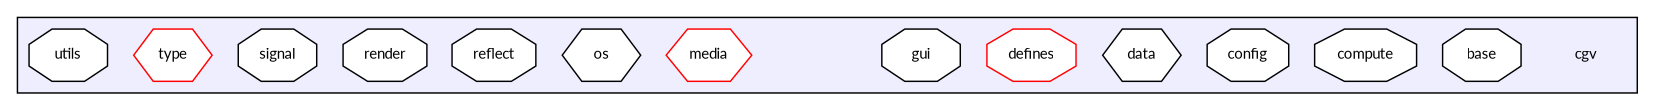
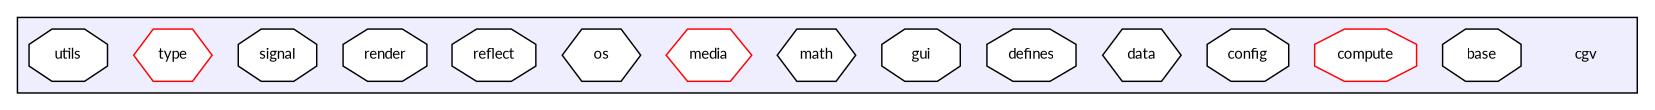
none -> (816, 55)
(1031, 55) -> (1031, 55)
(1366, 55) -> (1366, 55)
